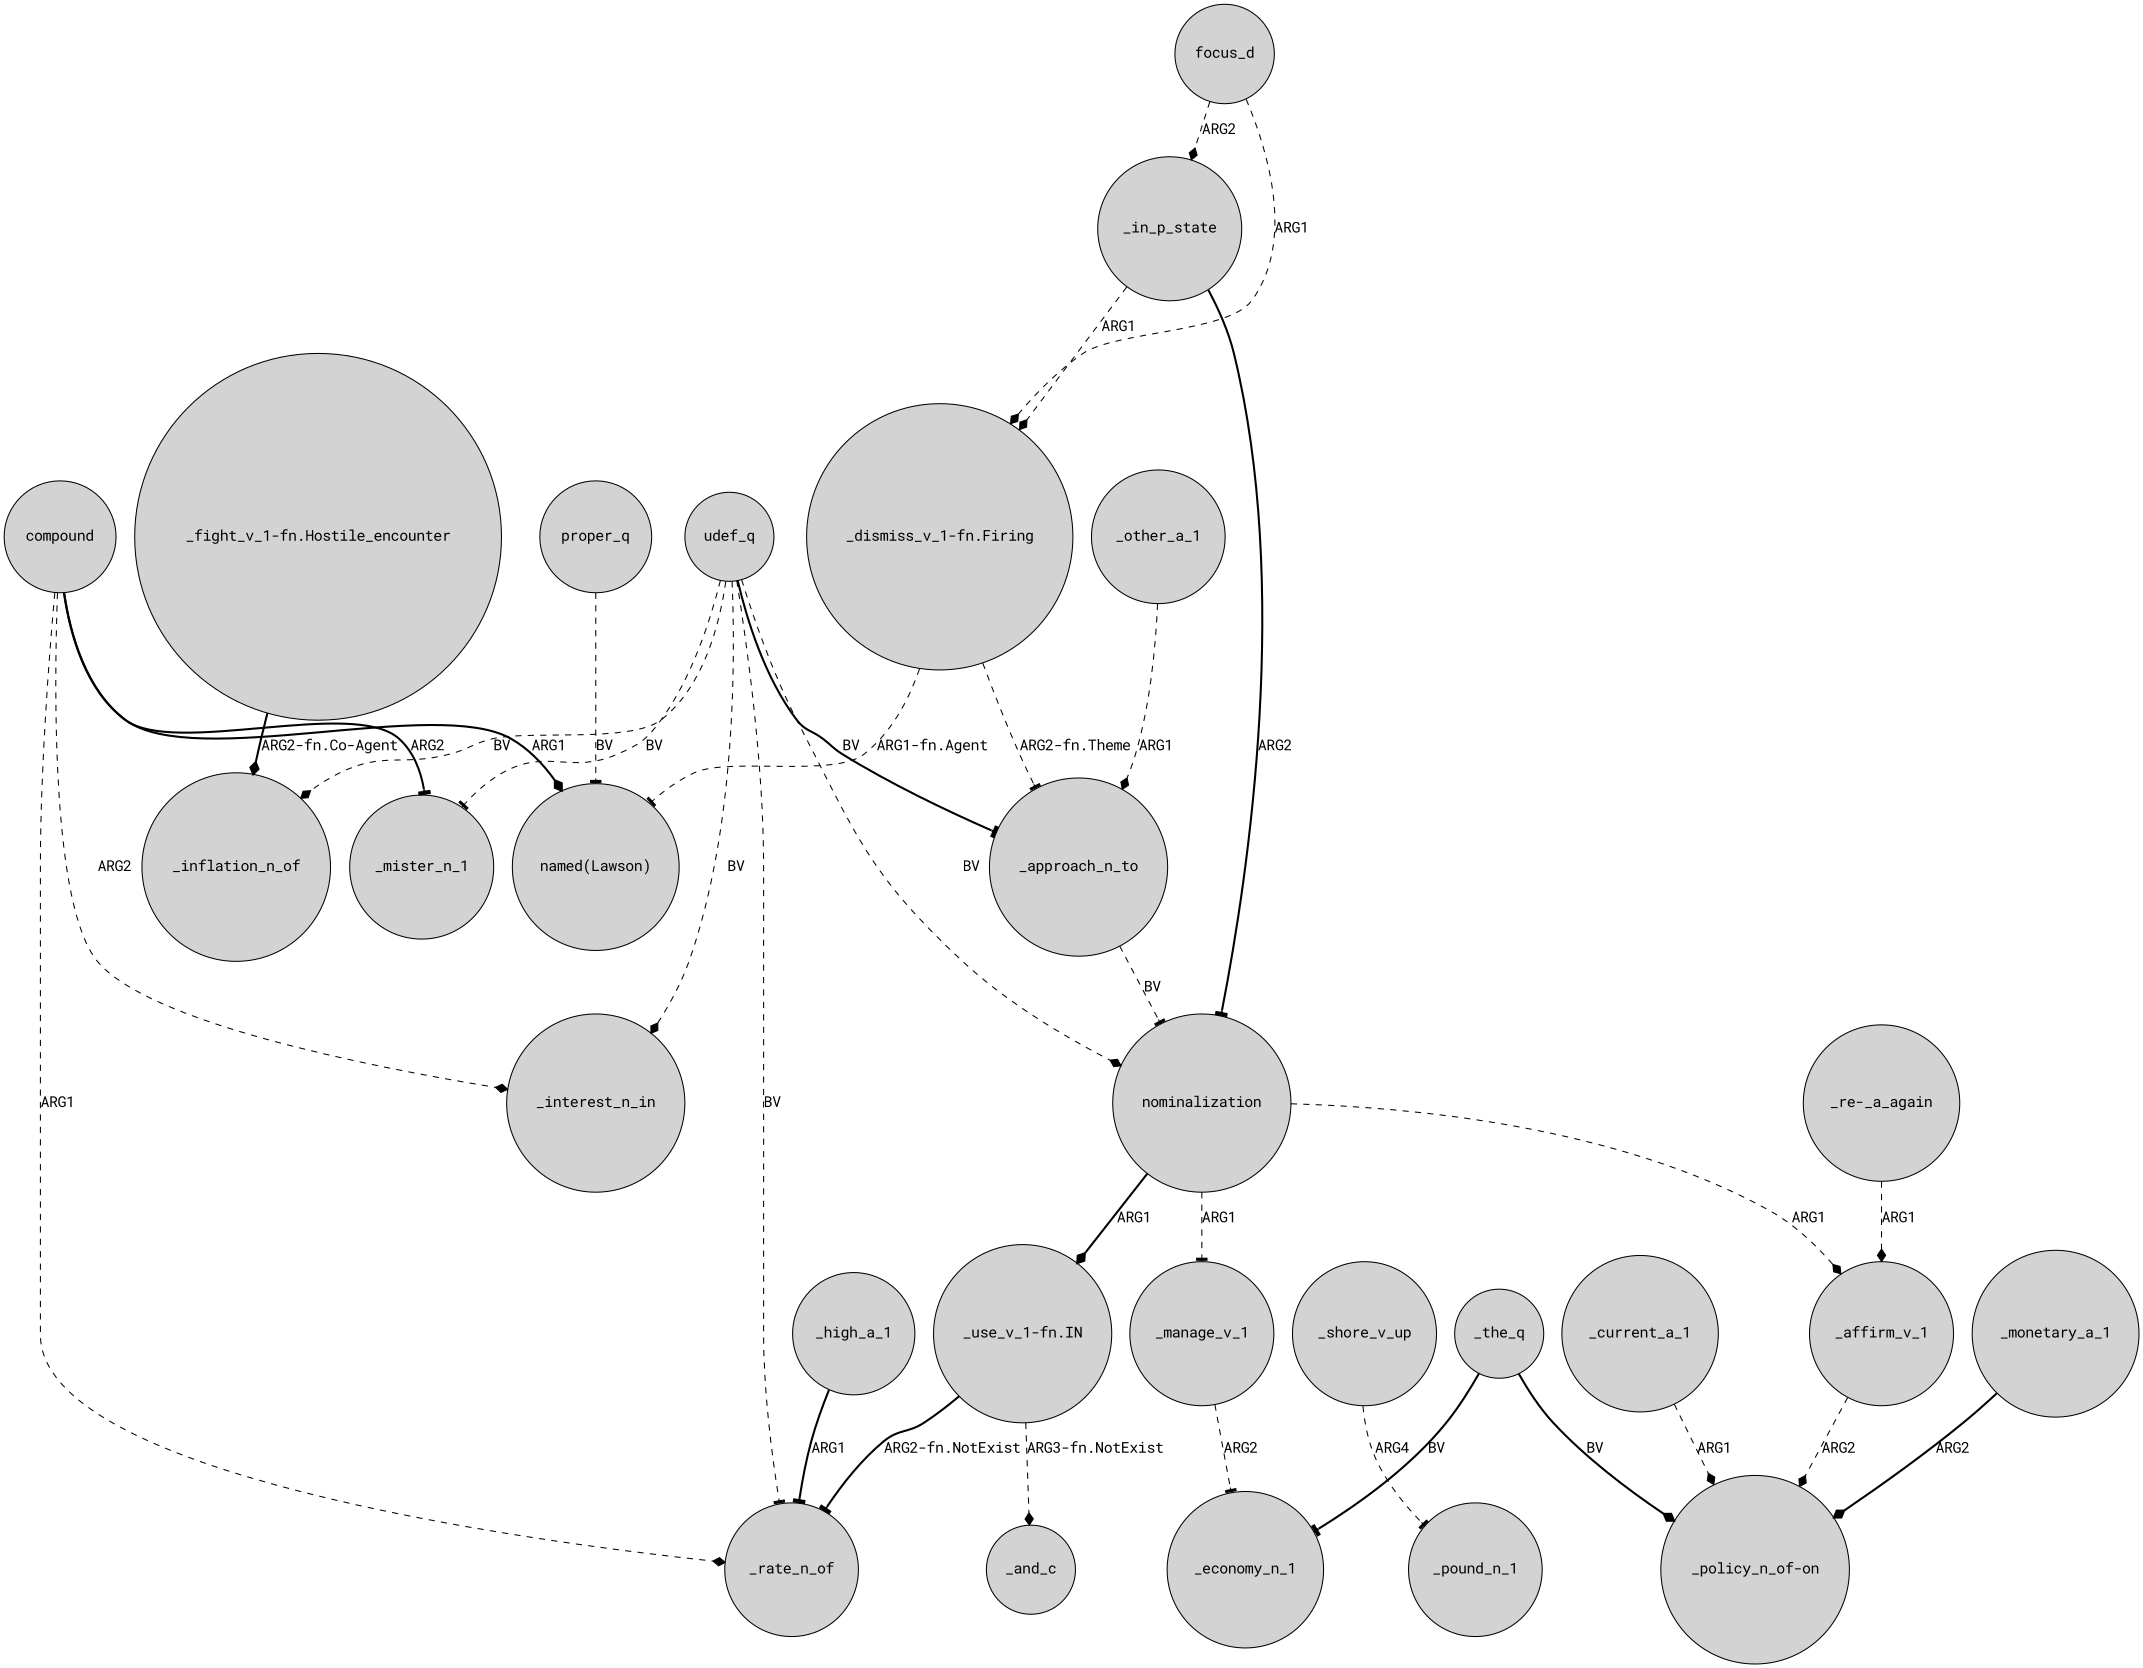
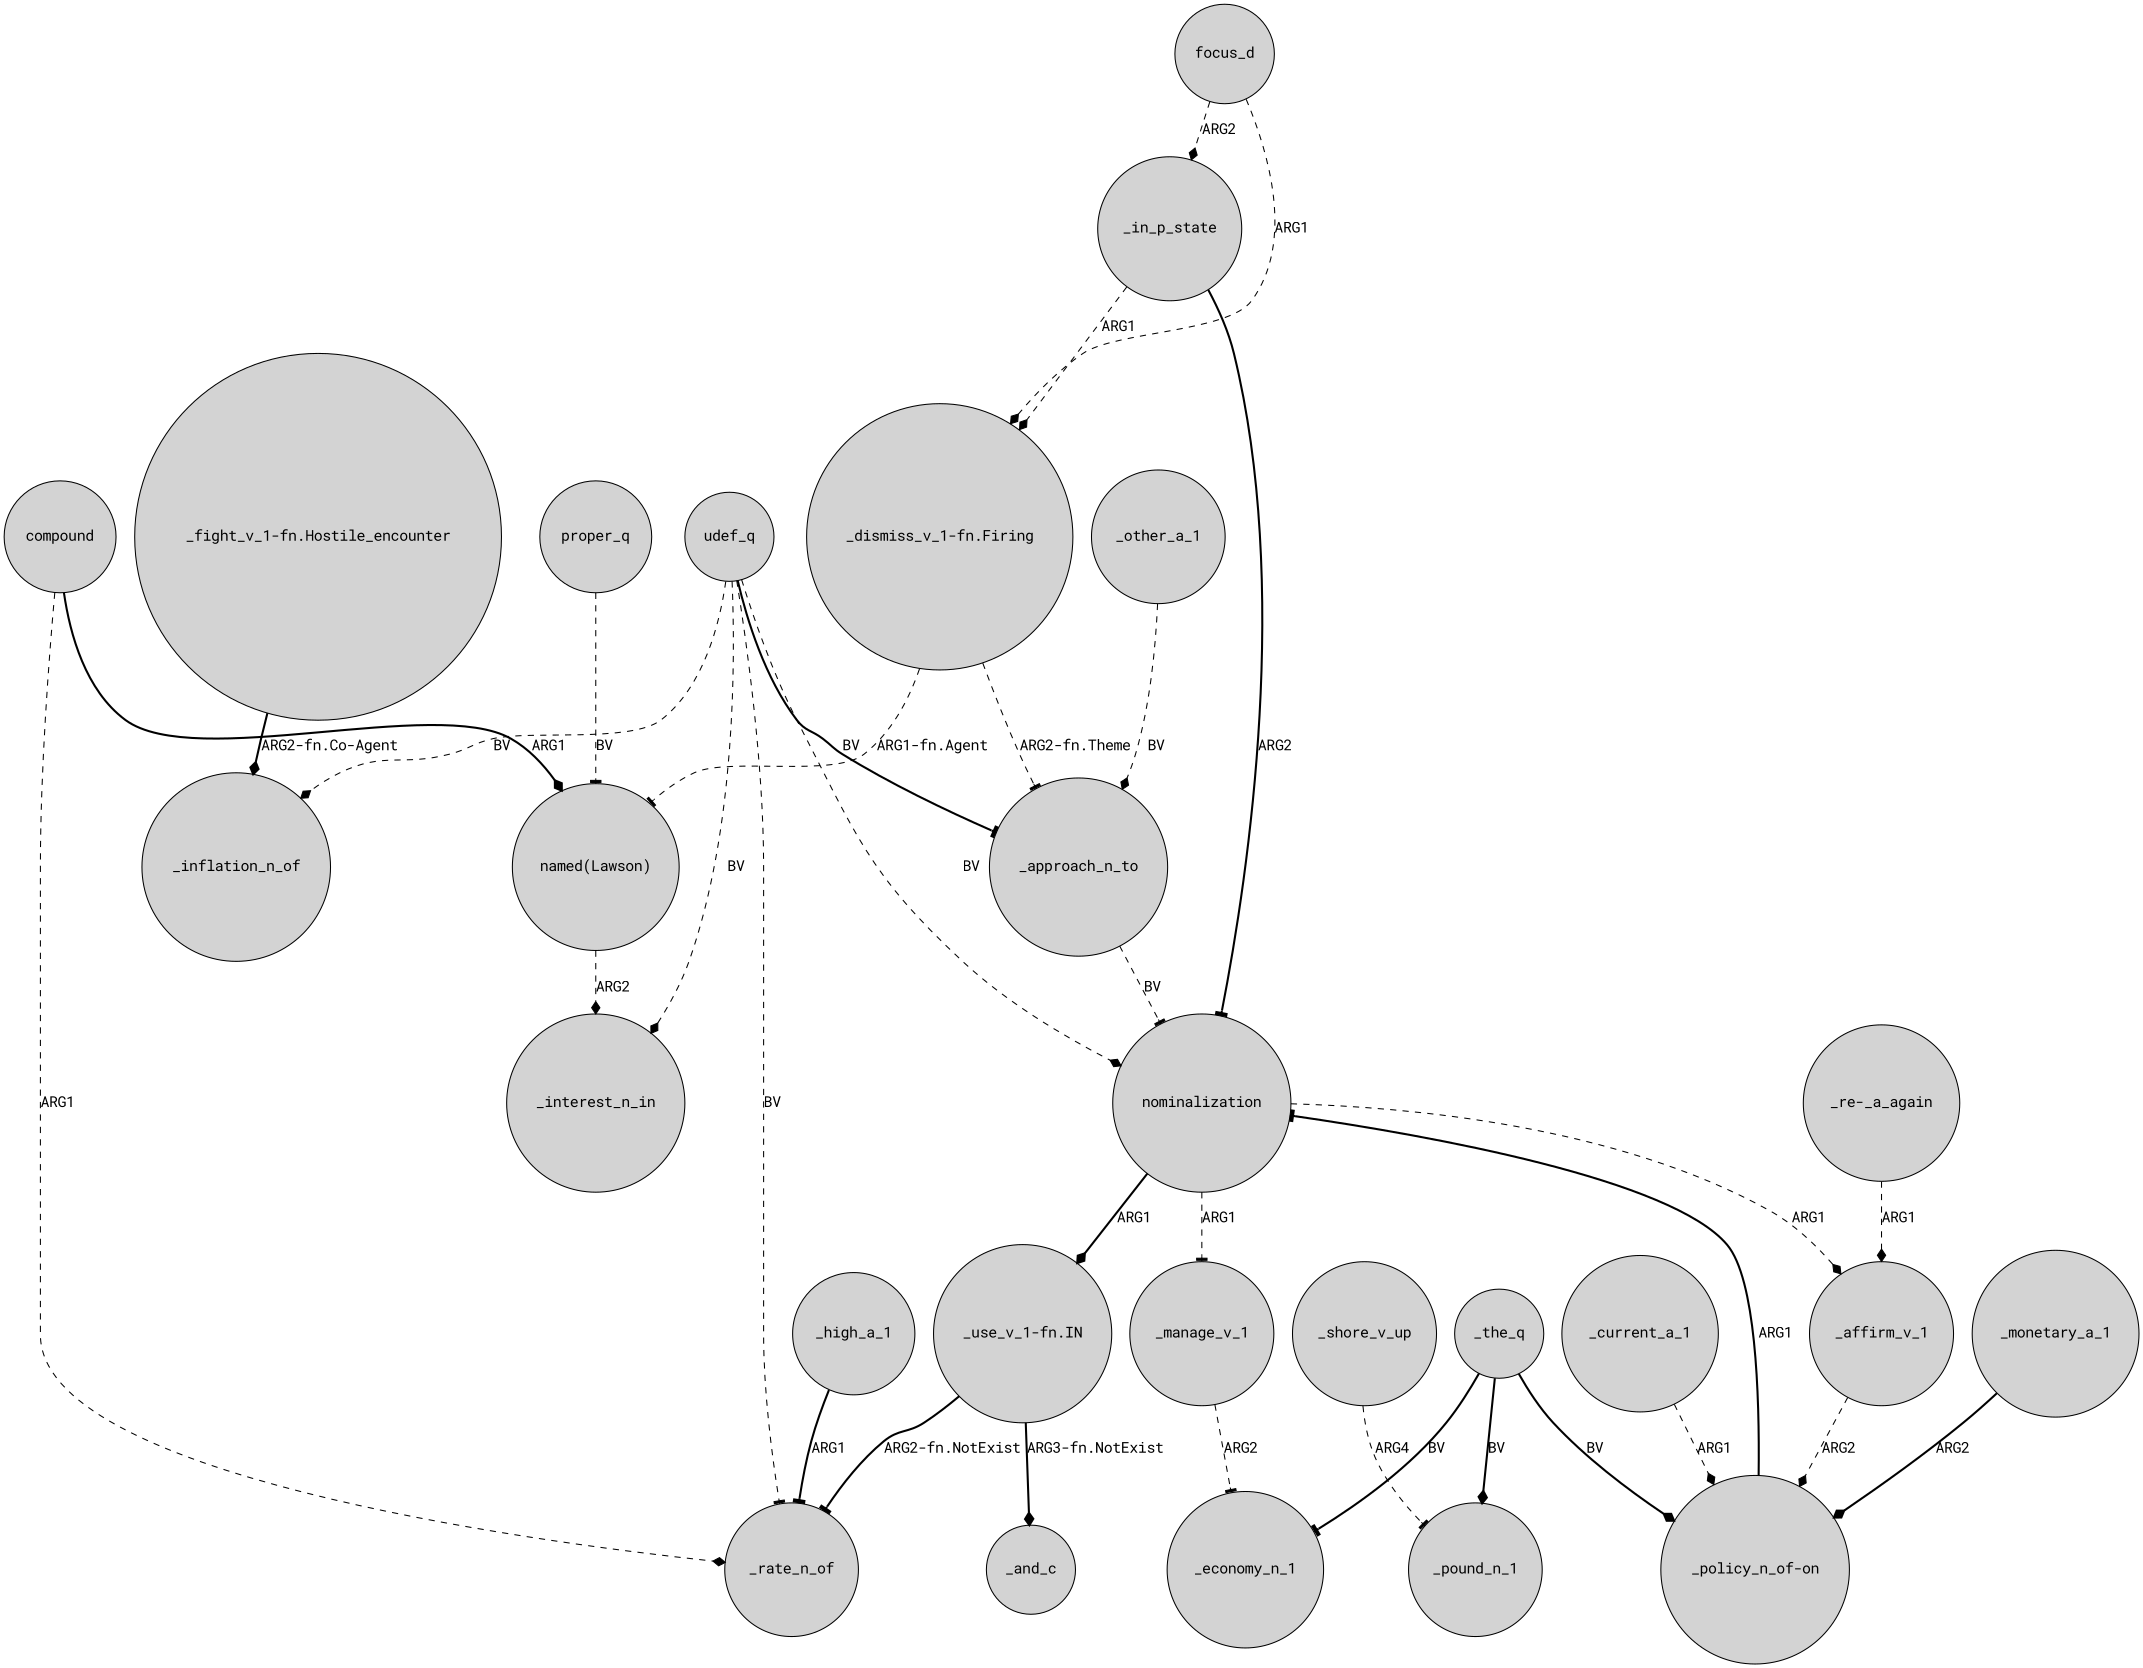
(1156, 746) -> (1156, 746)
(422, 867) -> none
(116, 977) -> (596, 976)
none -> (1632, 1191)
none -> (1489, 1435)
(1027, 1468) -> (1027, 1468)
